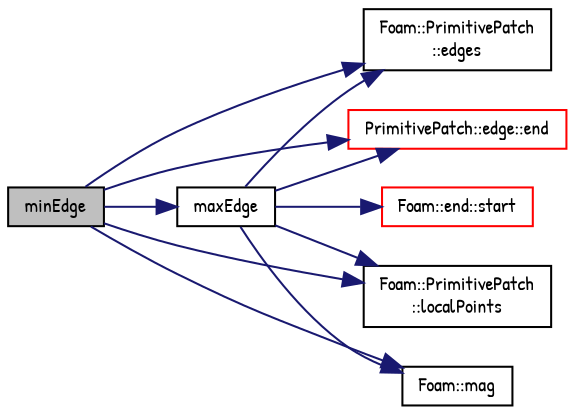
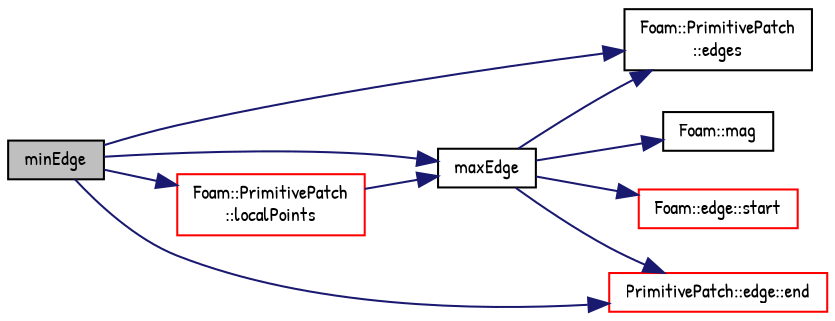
(457, 207) -> (718, 209)
(316, 242) -> (391, 184)
(457, 296) -> (271, 205)
(234, 301) -> none
